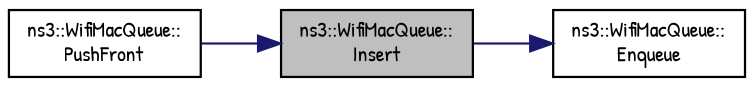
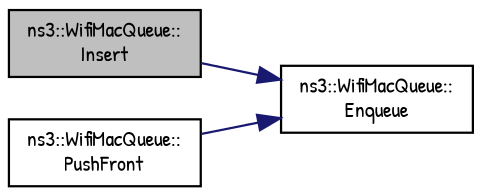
(230, 43) -> (230, 128)
